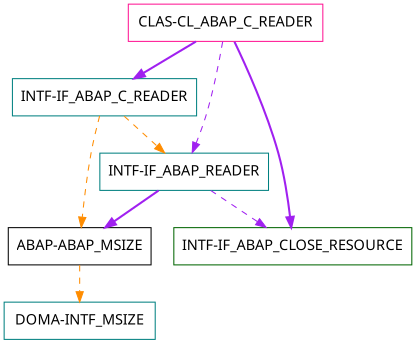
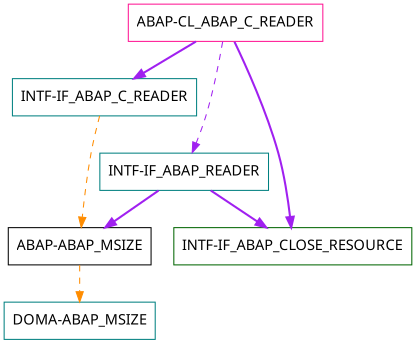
(226, 23) -> (226, 23)
(141, 131) -> none
(234, 206) -> (234, 206)
(80, 321) -> (80, 321)
